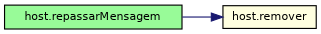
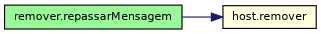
(93, 17) -> (93, 17)
